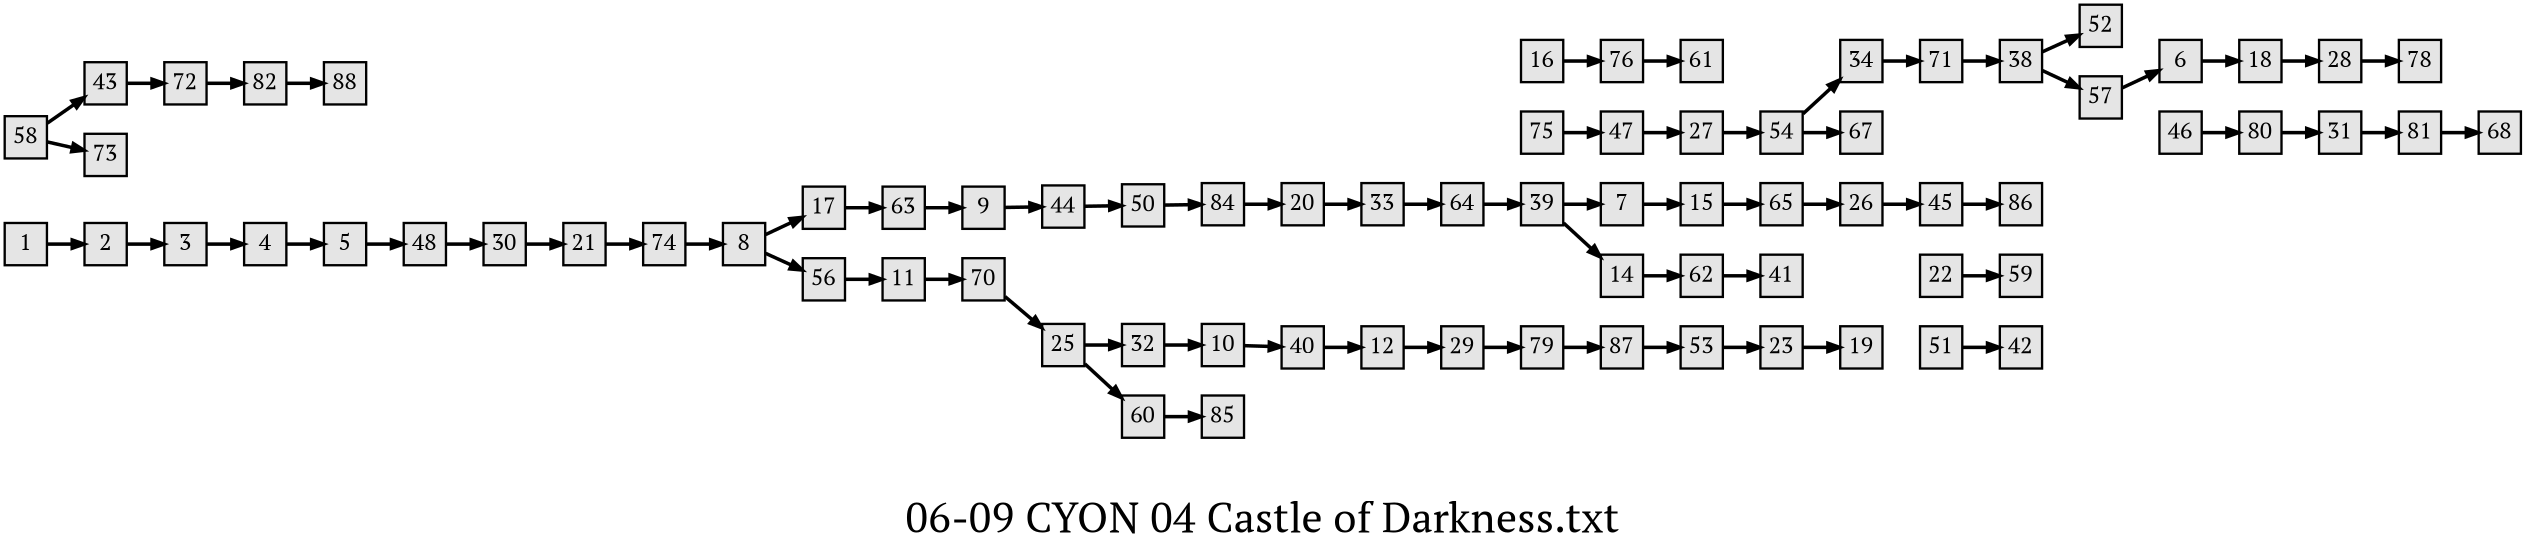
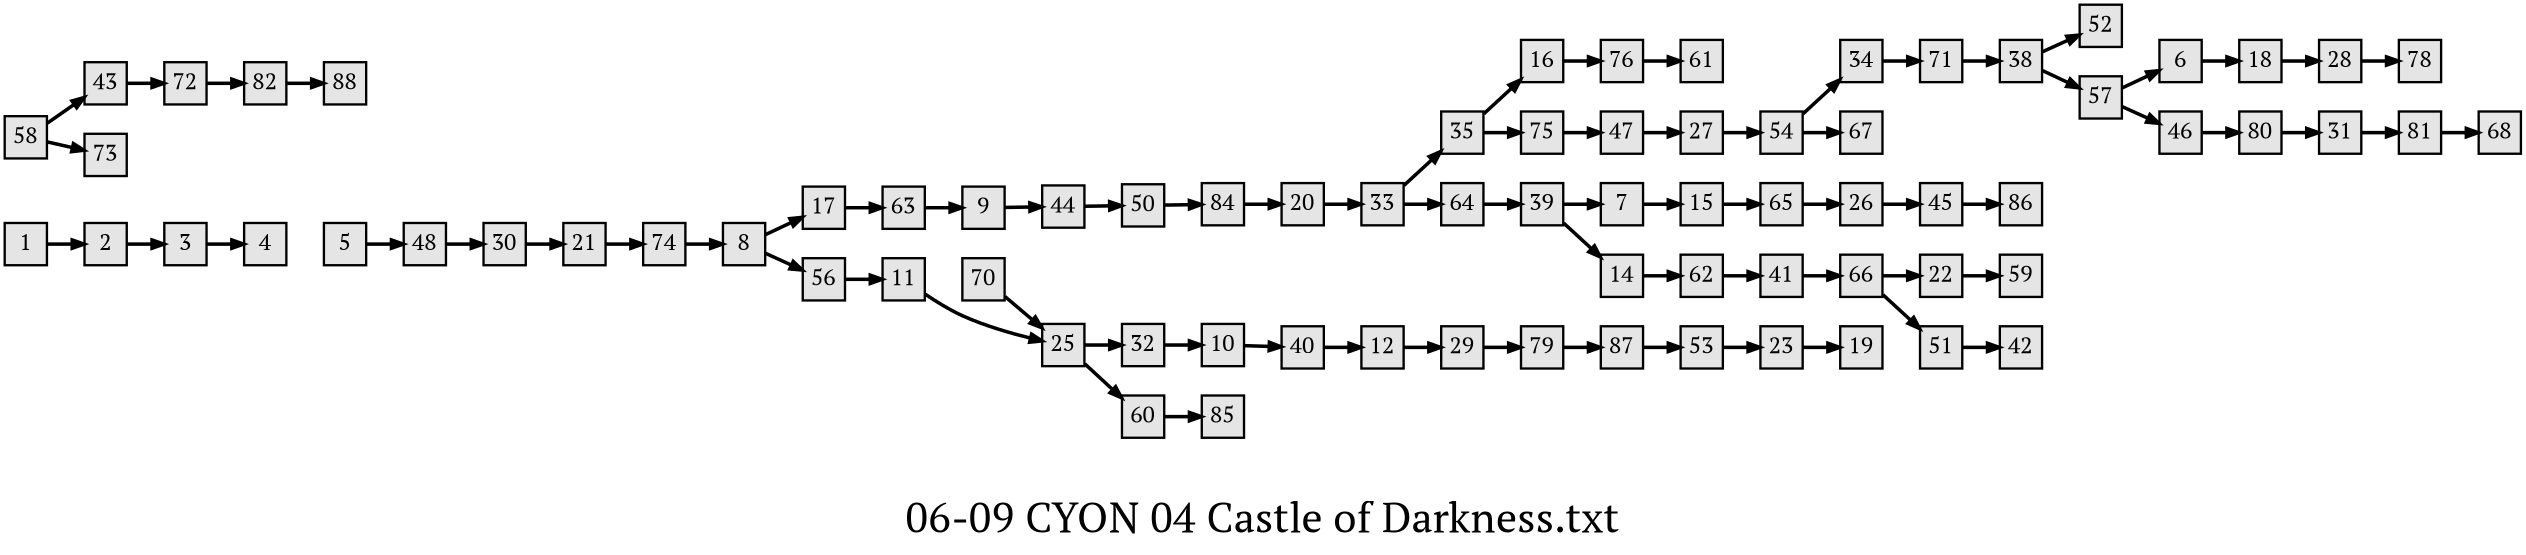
none -> (2135, 112)
none -> (1462, 133)
(299, 244) -> none
none -> (1861, 276)
(938, 279) -> (975, 321)
